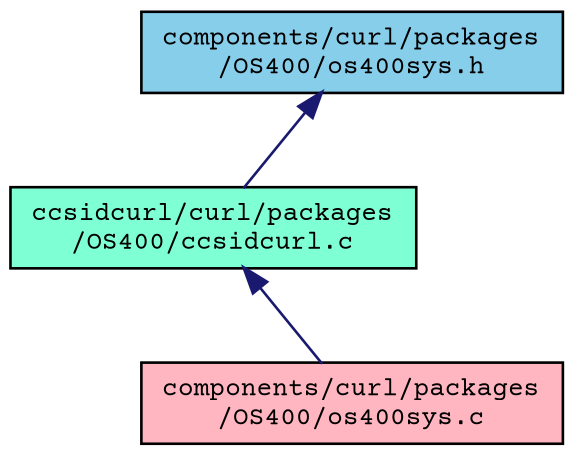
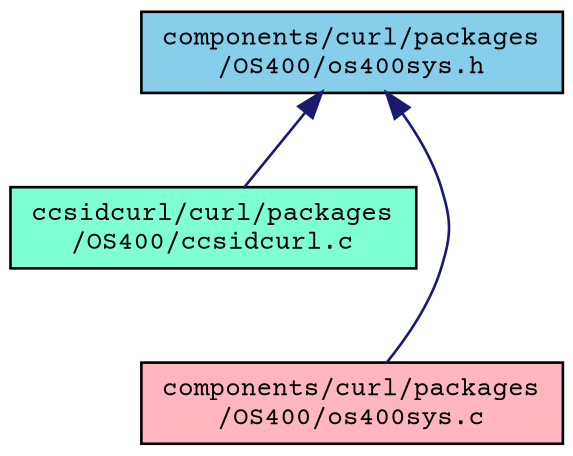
(291, 326) -> (448, 241)
